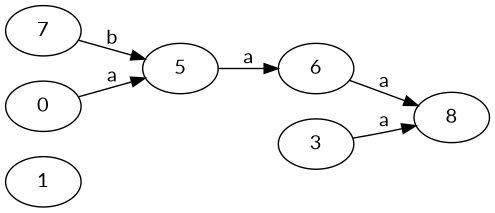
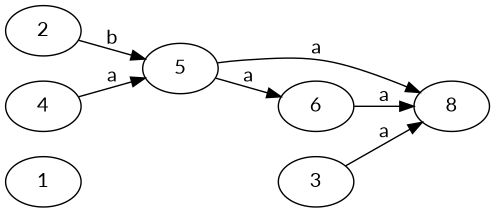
(43, 31) -> (43, 31)
none -> (314, 59)
(43, 106) -> (43, 106)
